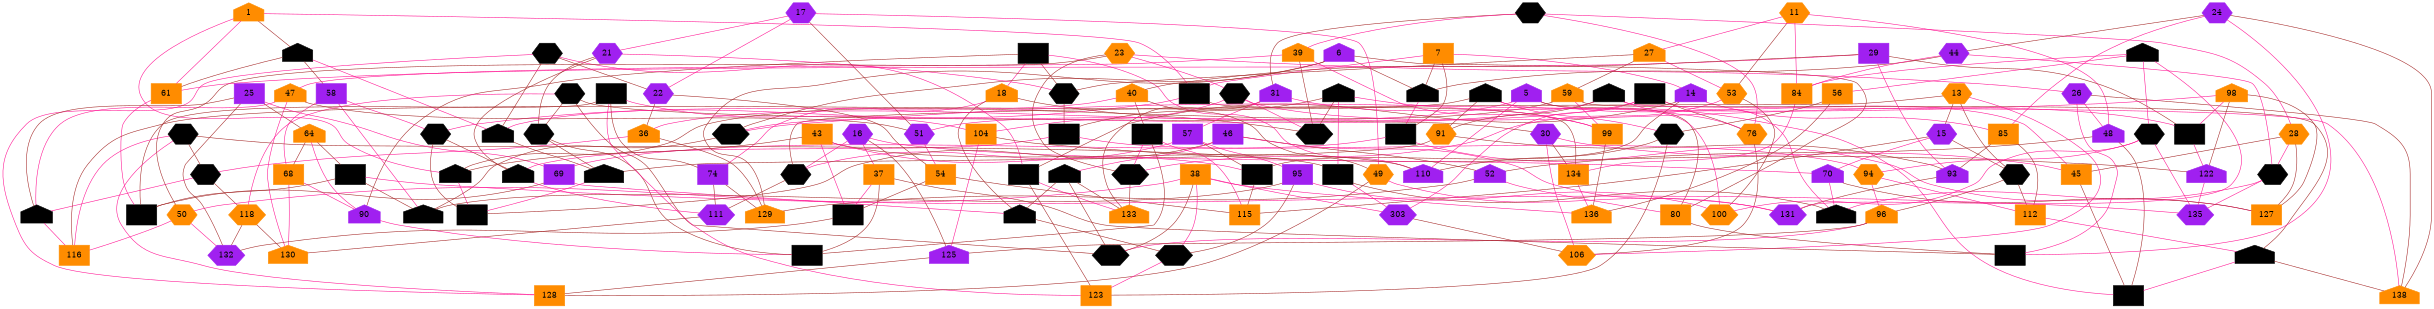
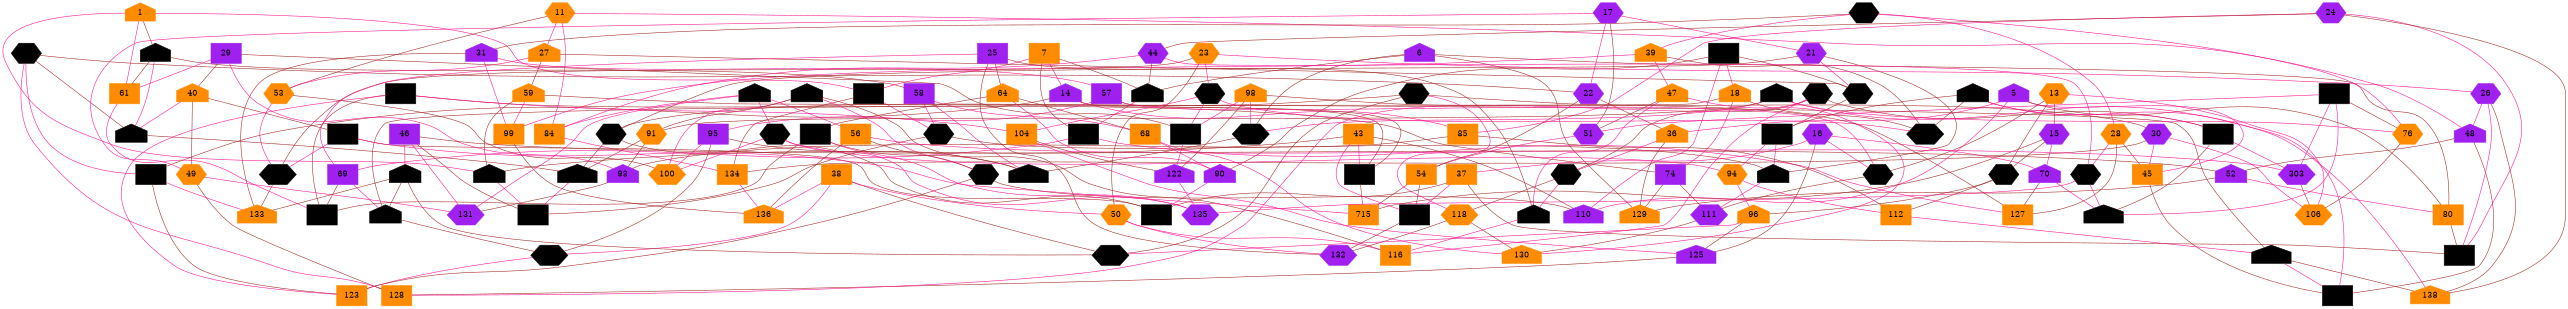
(1283, 194) -> (1577, 151)
(1245, 215) -> (1364, 215)
